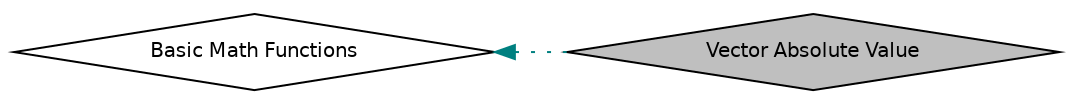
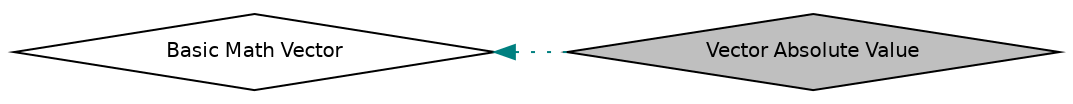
(254, 52) -> (254, 52)
